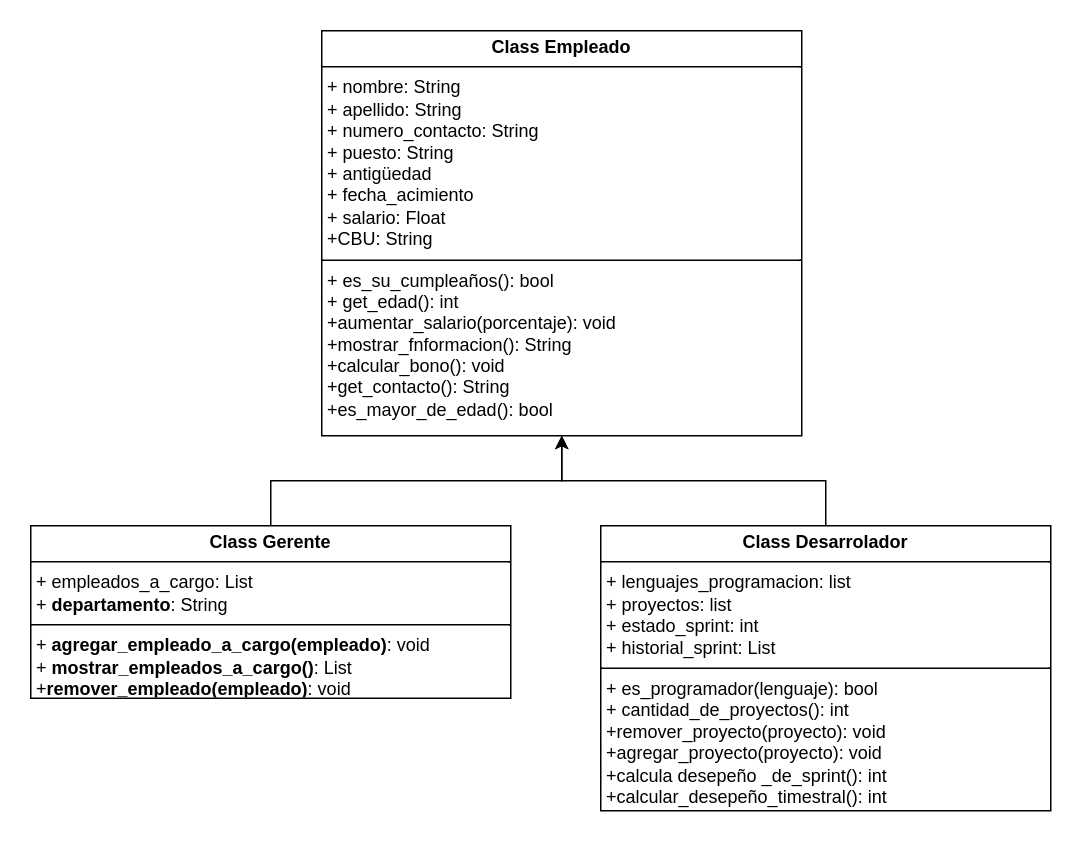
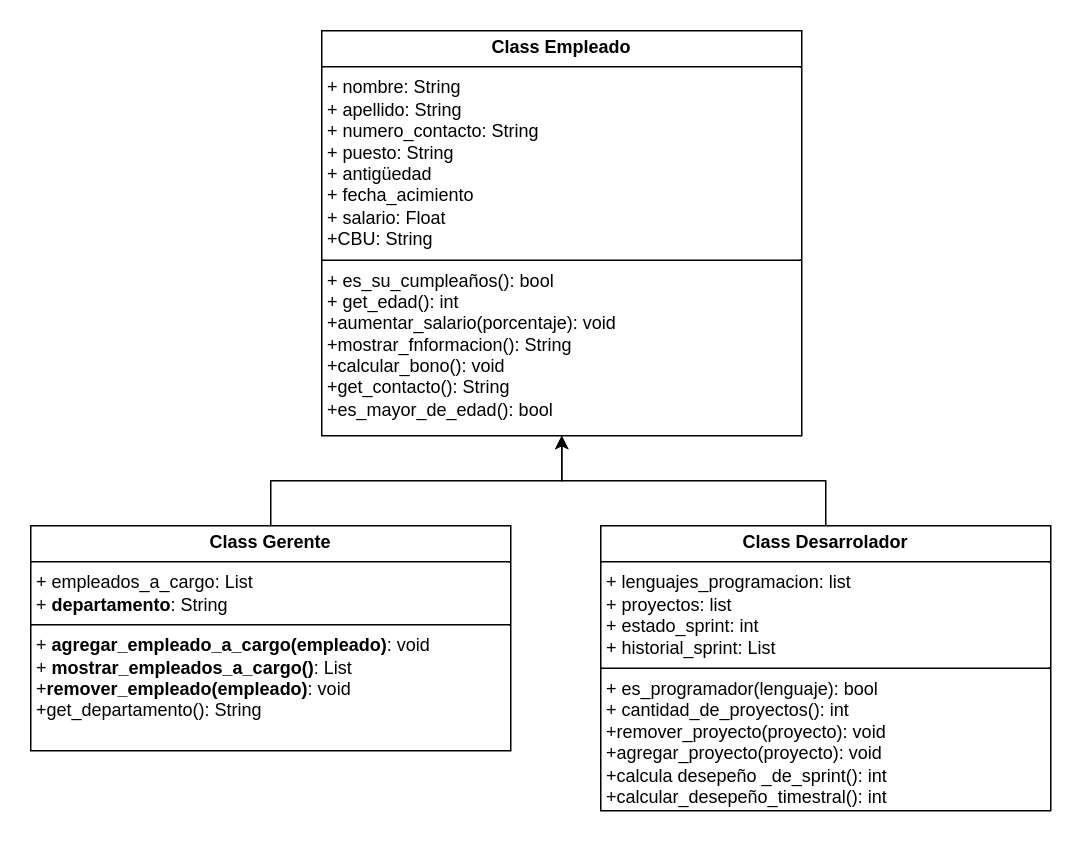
(271, 612) -> (271, 638)
